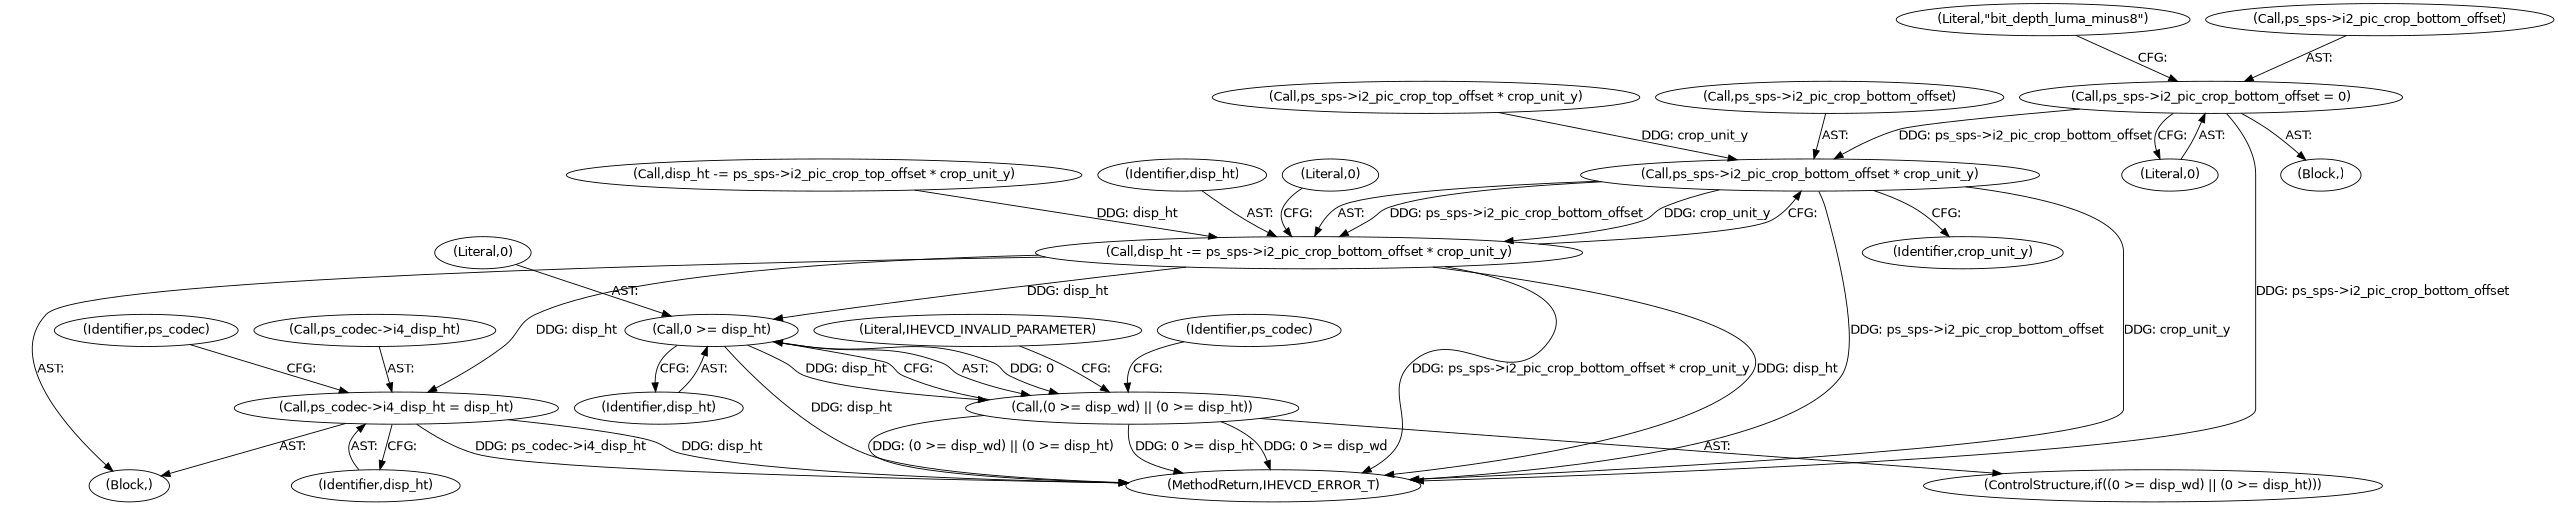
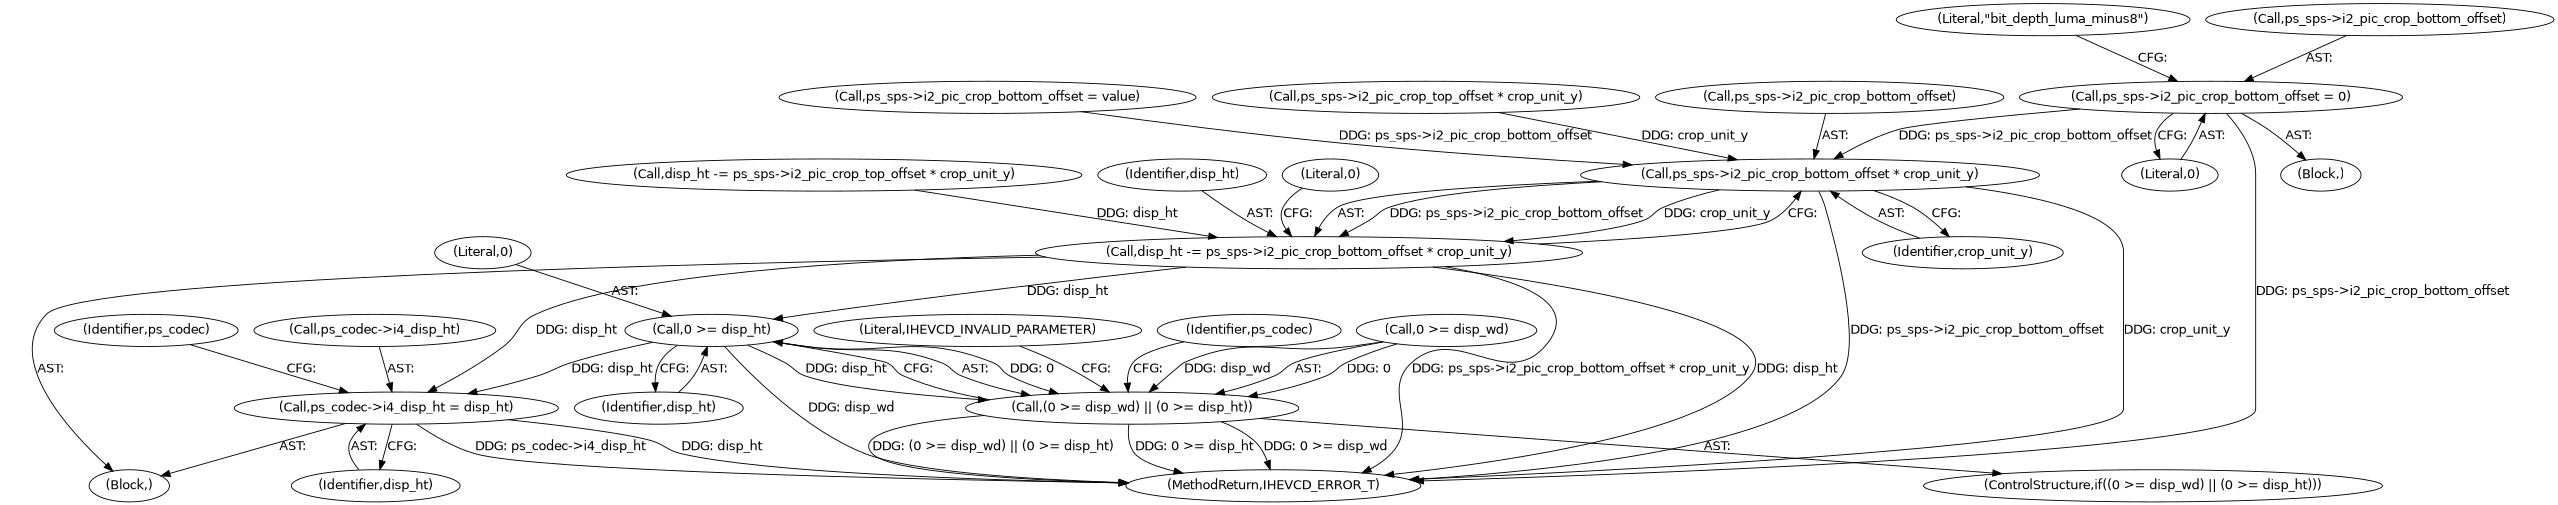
none -> (988, 97)
none -> (1877, 220)
none -> (1447, 330)
none -> (564, 365)
(851, 408) -> (851, 408)
